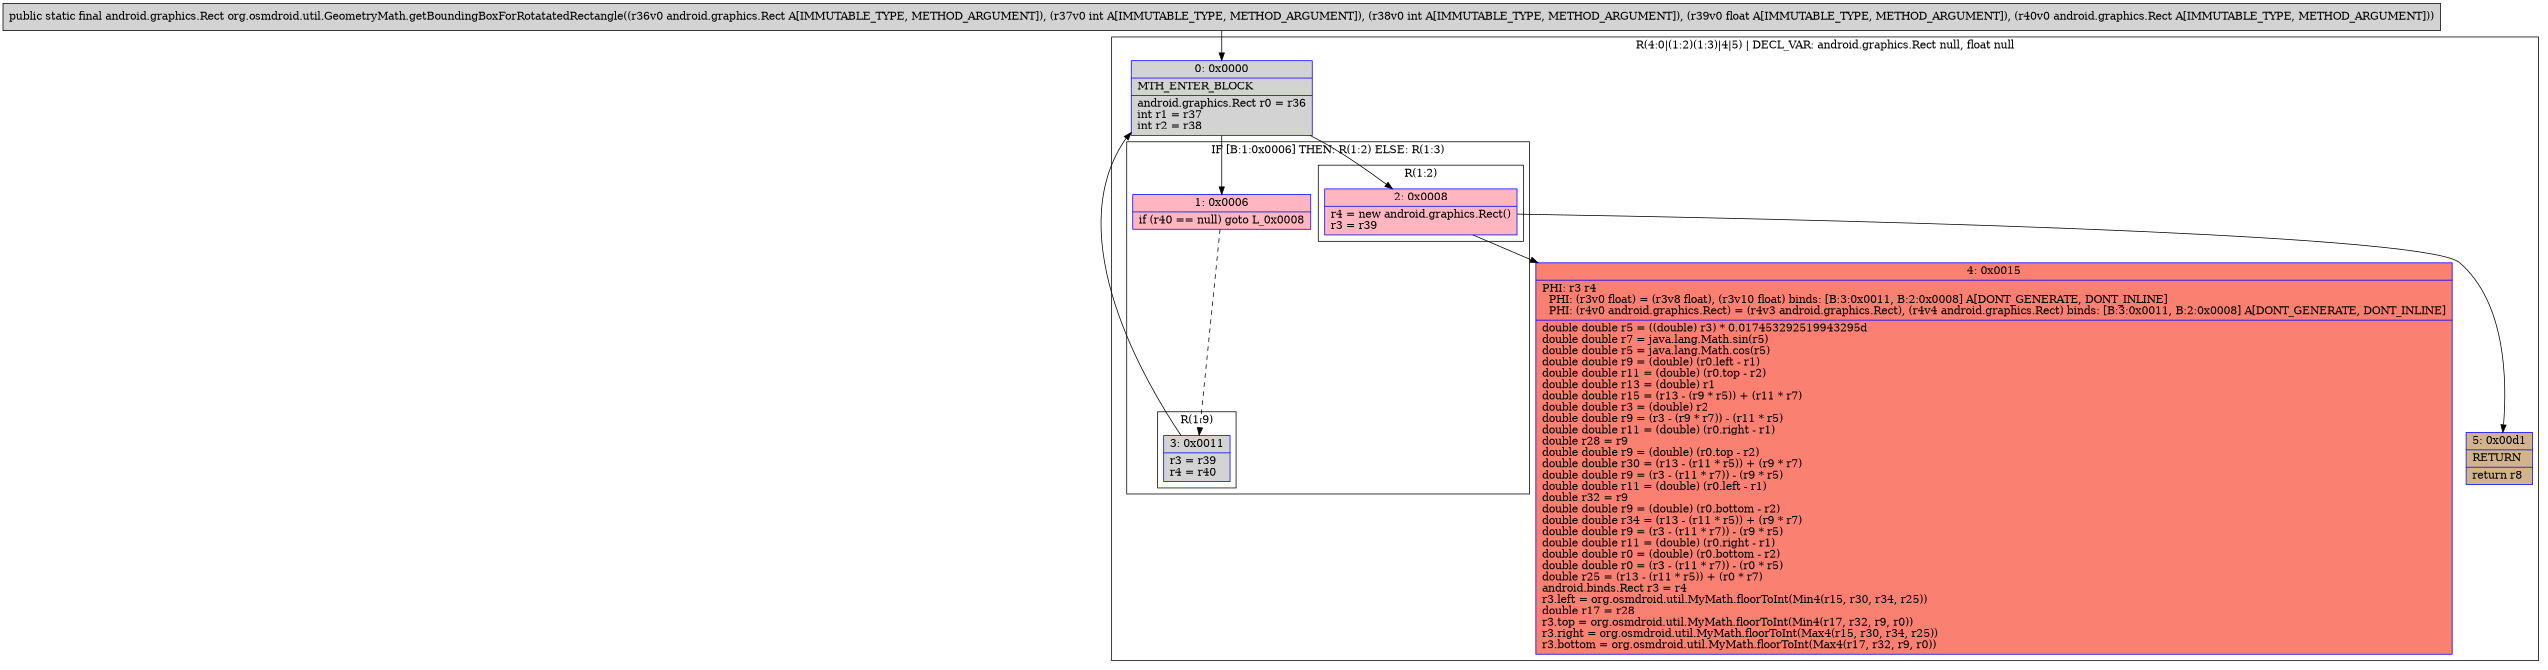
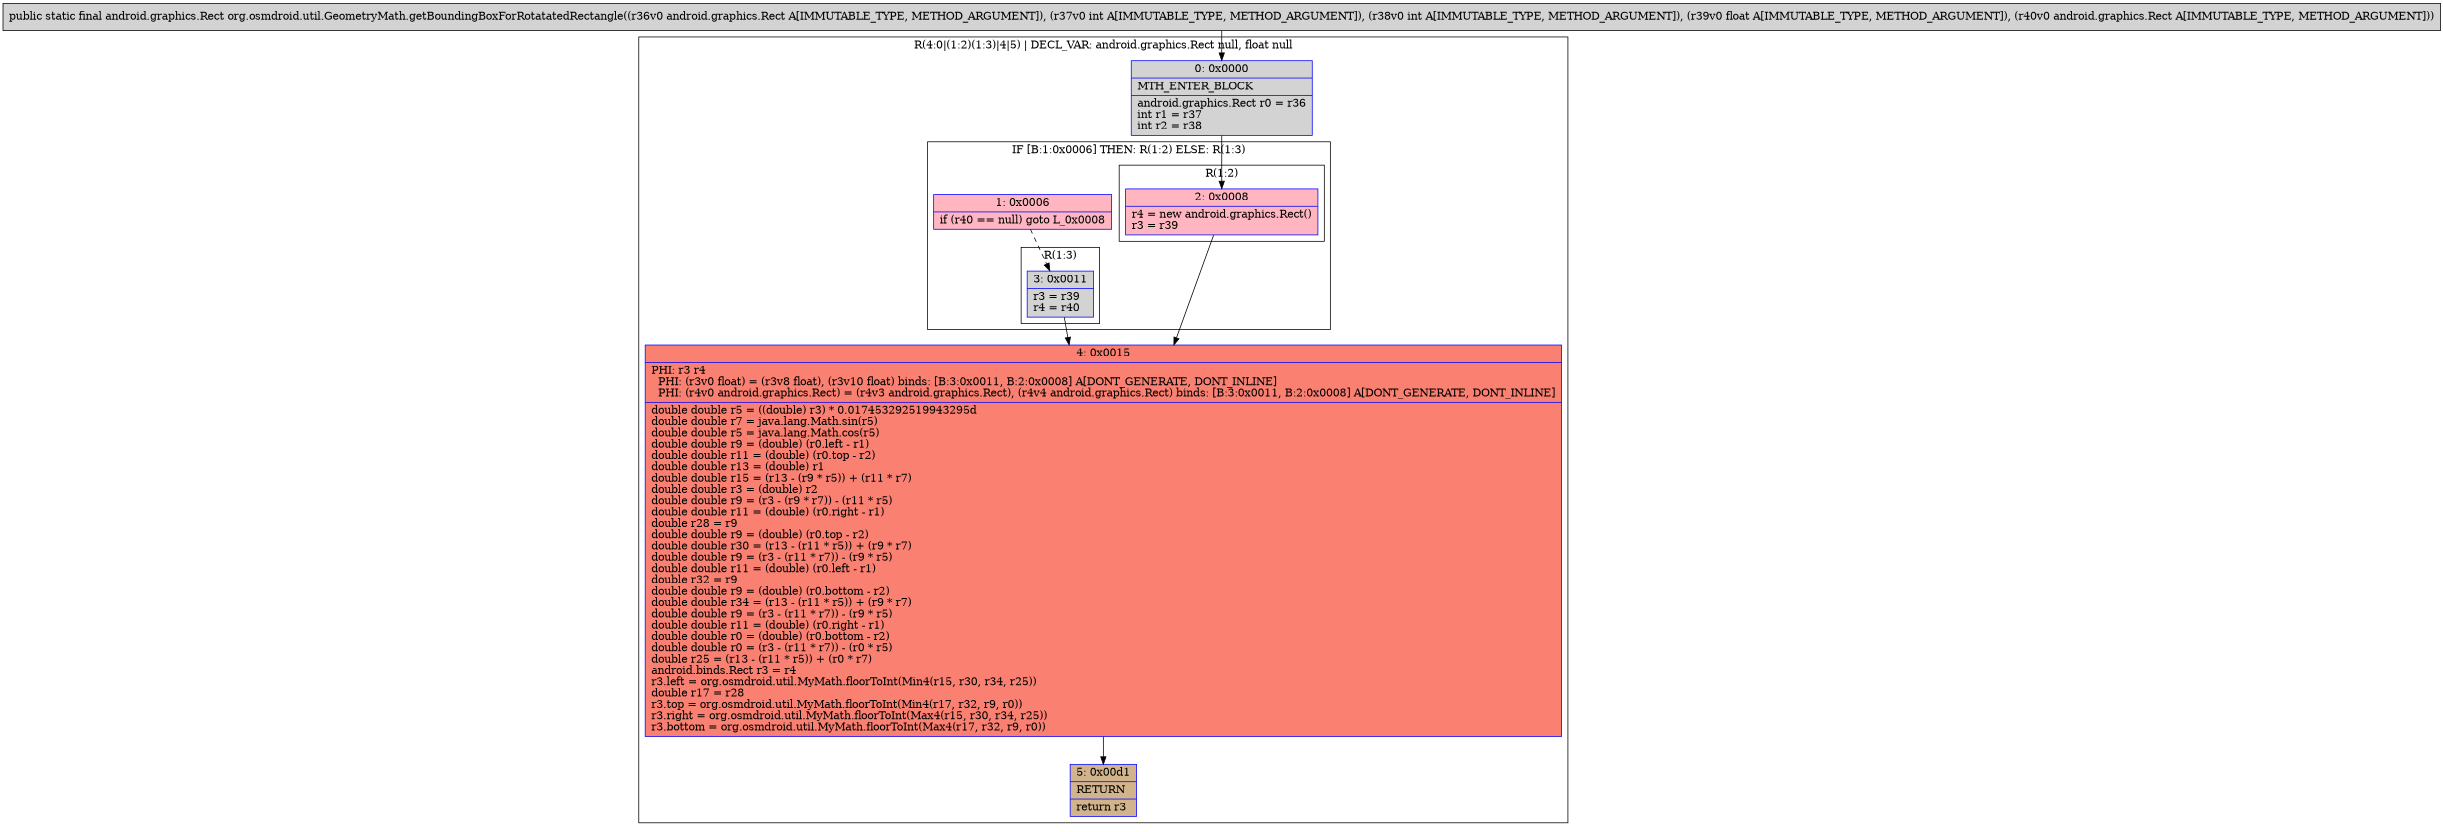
(1222, 161) -> none
(2076, 229) -> (1103, 747)
(1116, 308) -> (1066, 327)
(1197, 420) -> (1060, 256)
(2497, 476) -> (1101, 807)
